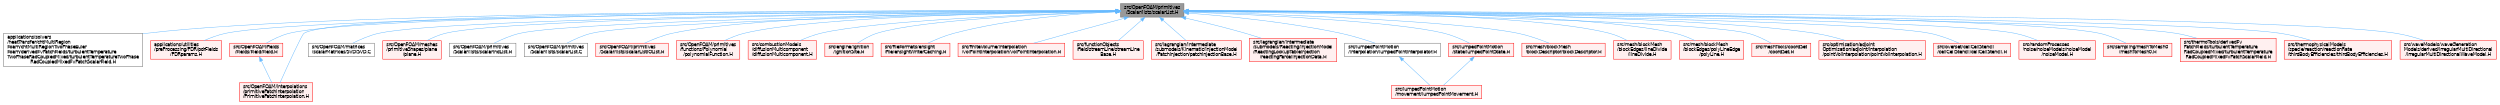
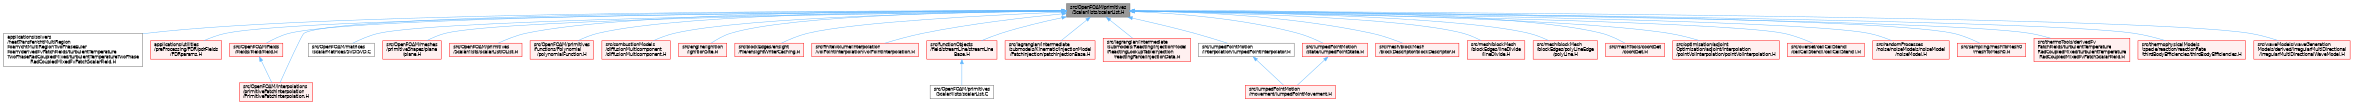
(702, 24) -> (962, 75)
(483, 50) -> none
(916, 50) -> (769, 50)
